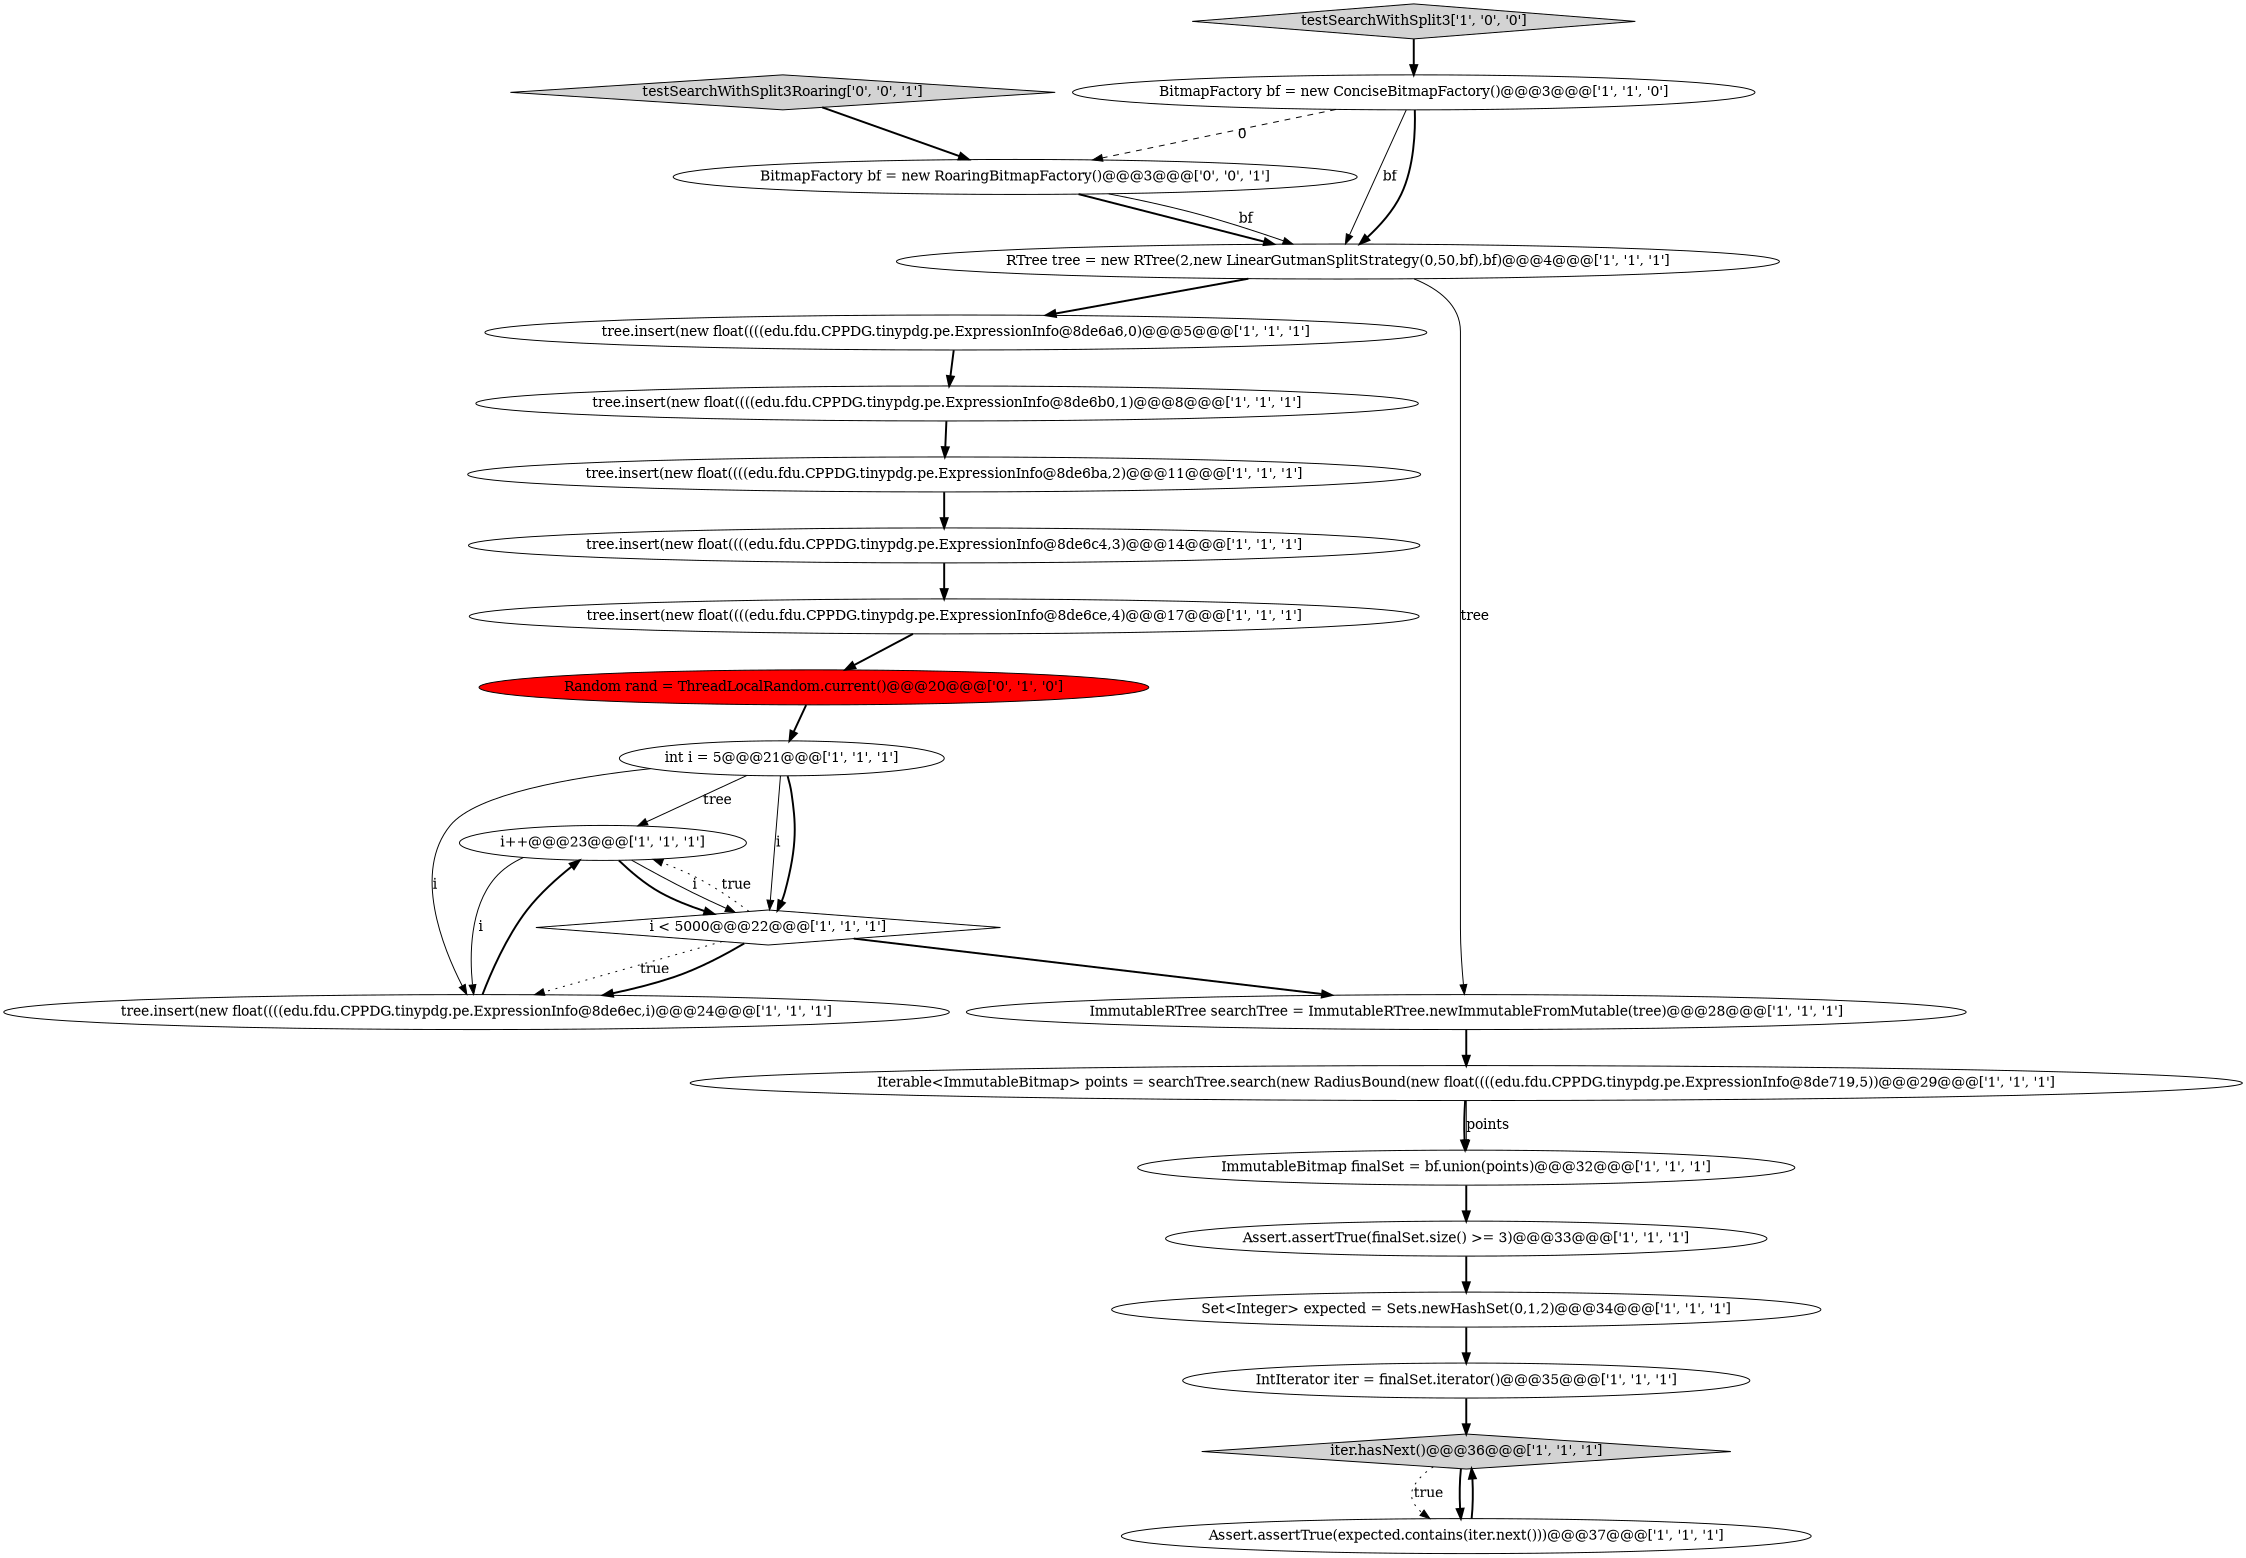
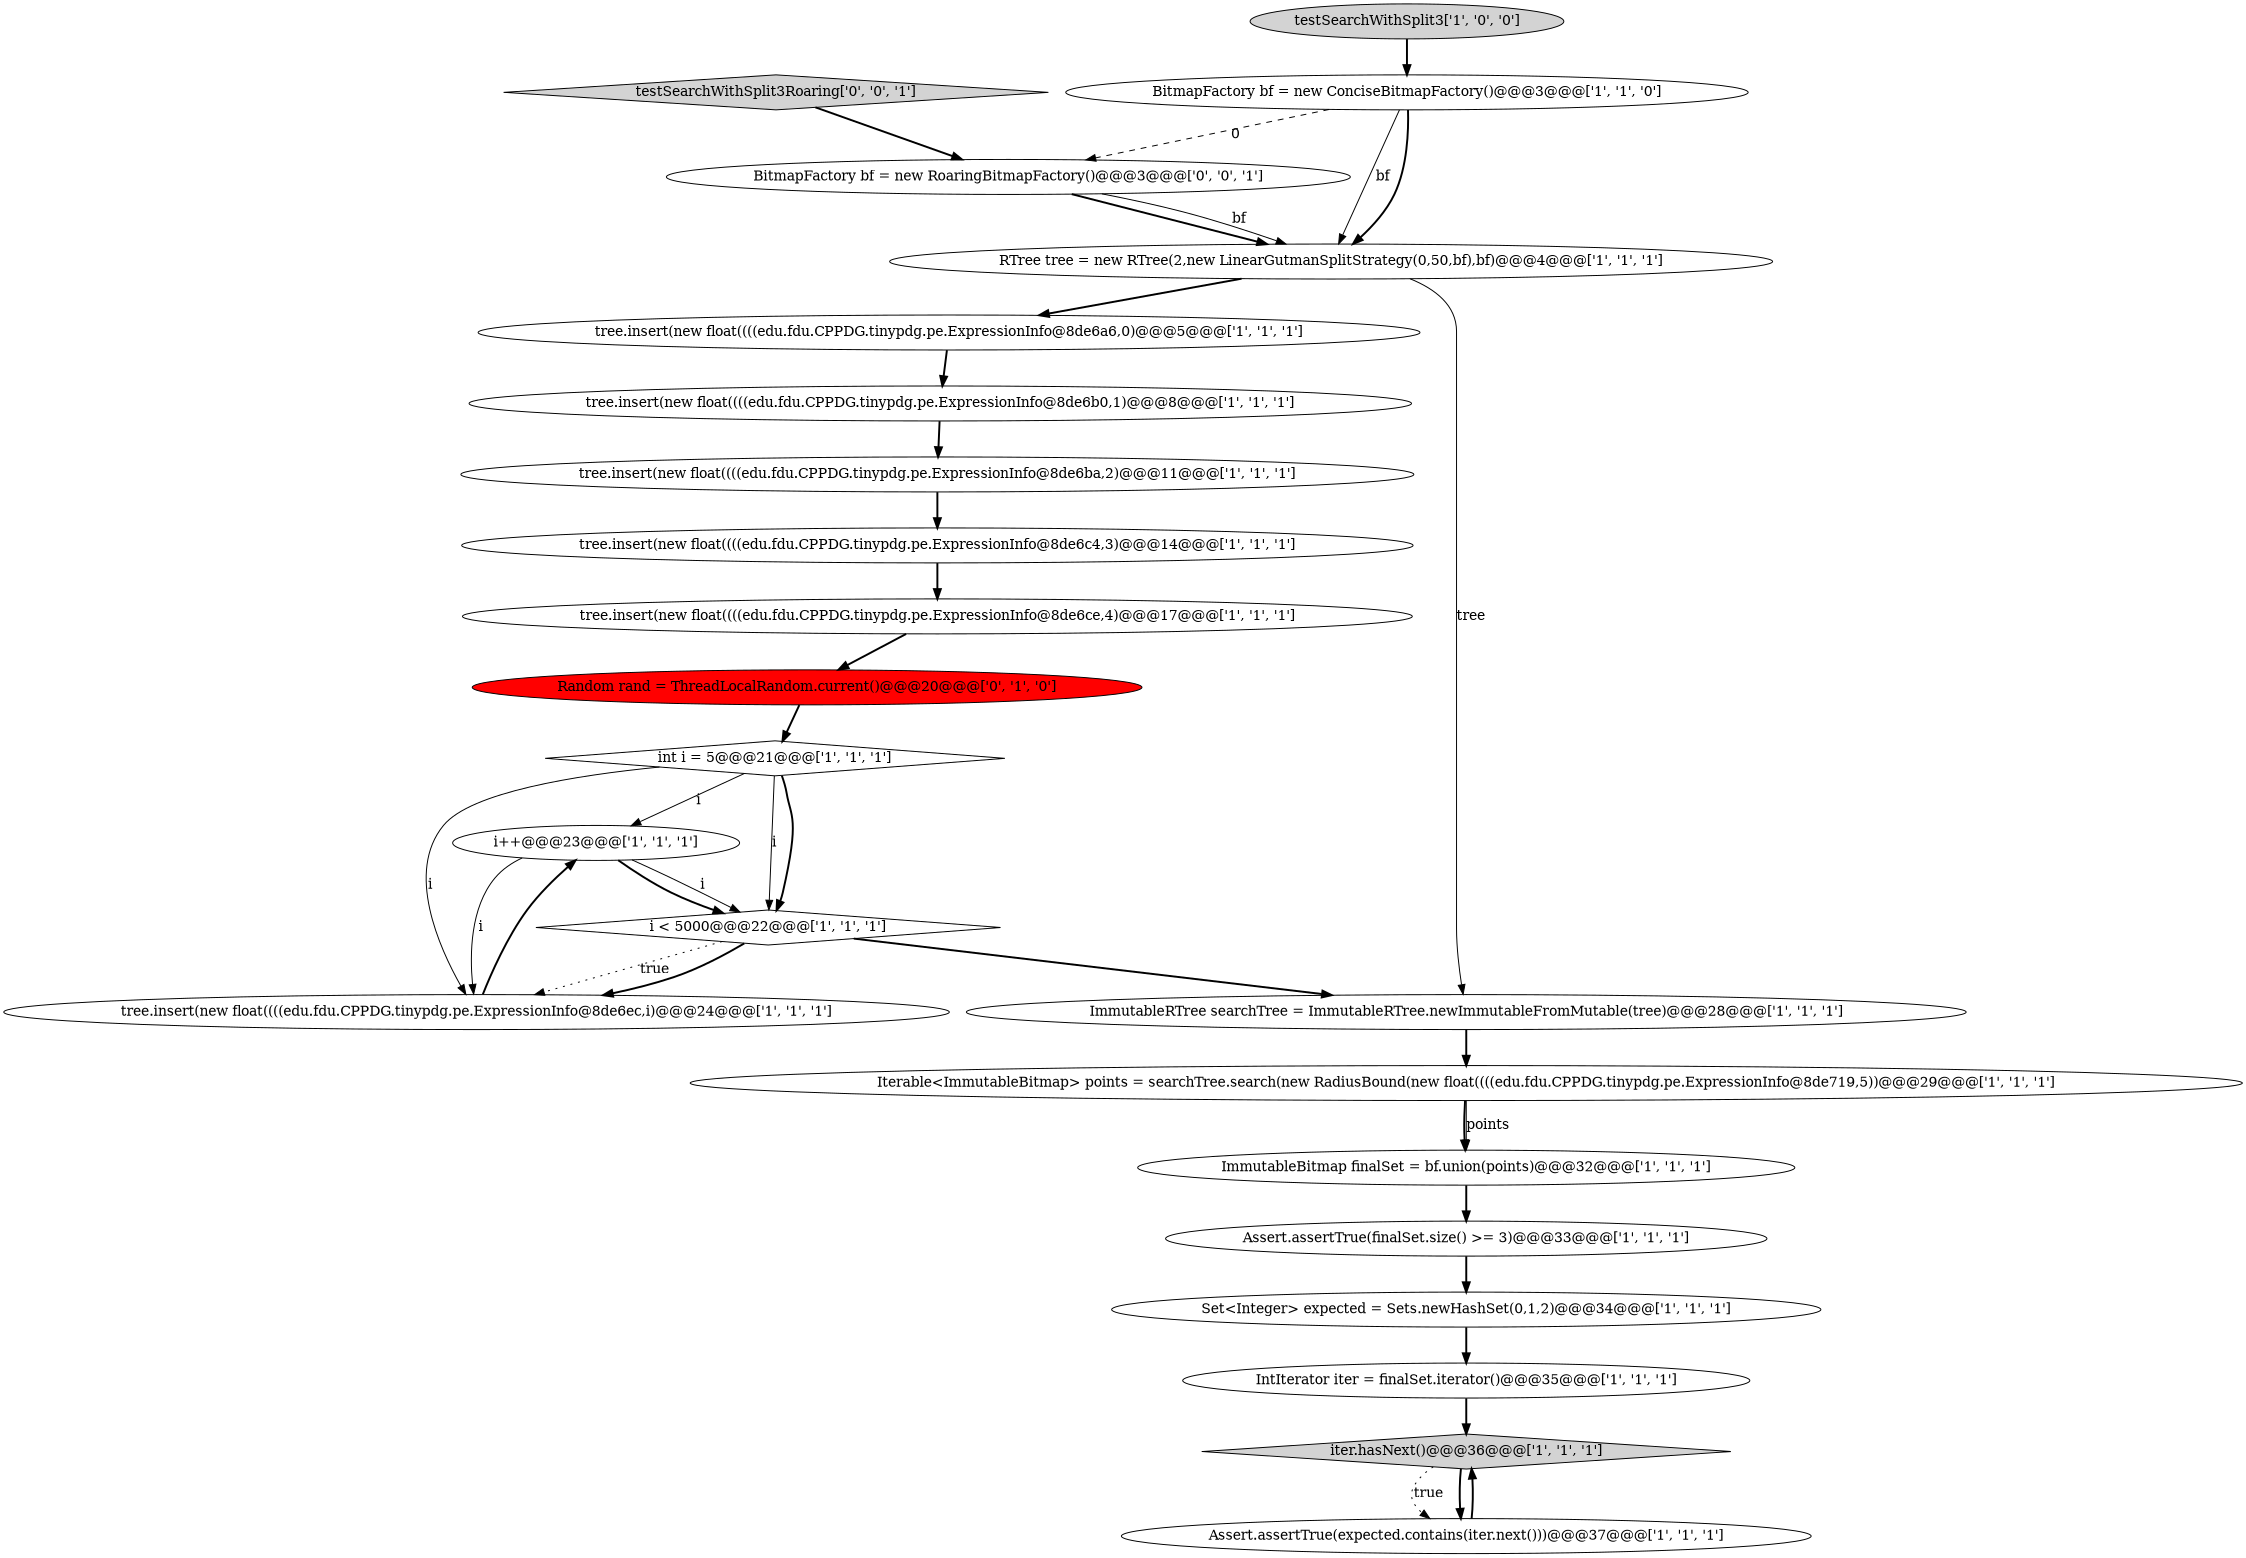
(1414, 21) -> (1407, 21)
(782, 758) -> (775, 758)
(718, 801) -> (699, 801)
(708, 884) -> none
